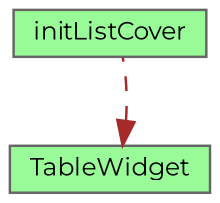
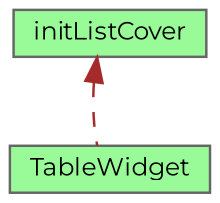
(126, 89) -> (94, 114)
